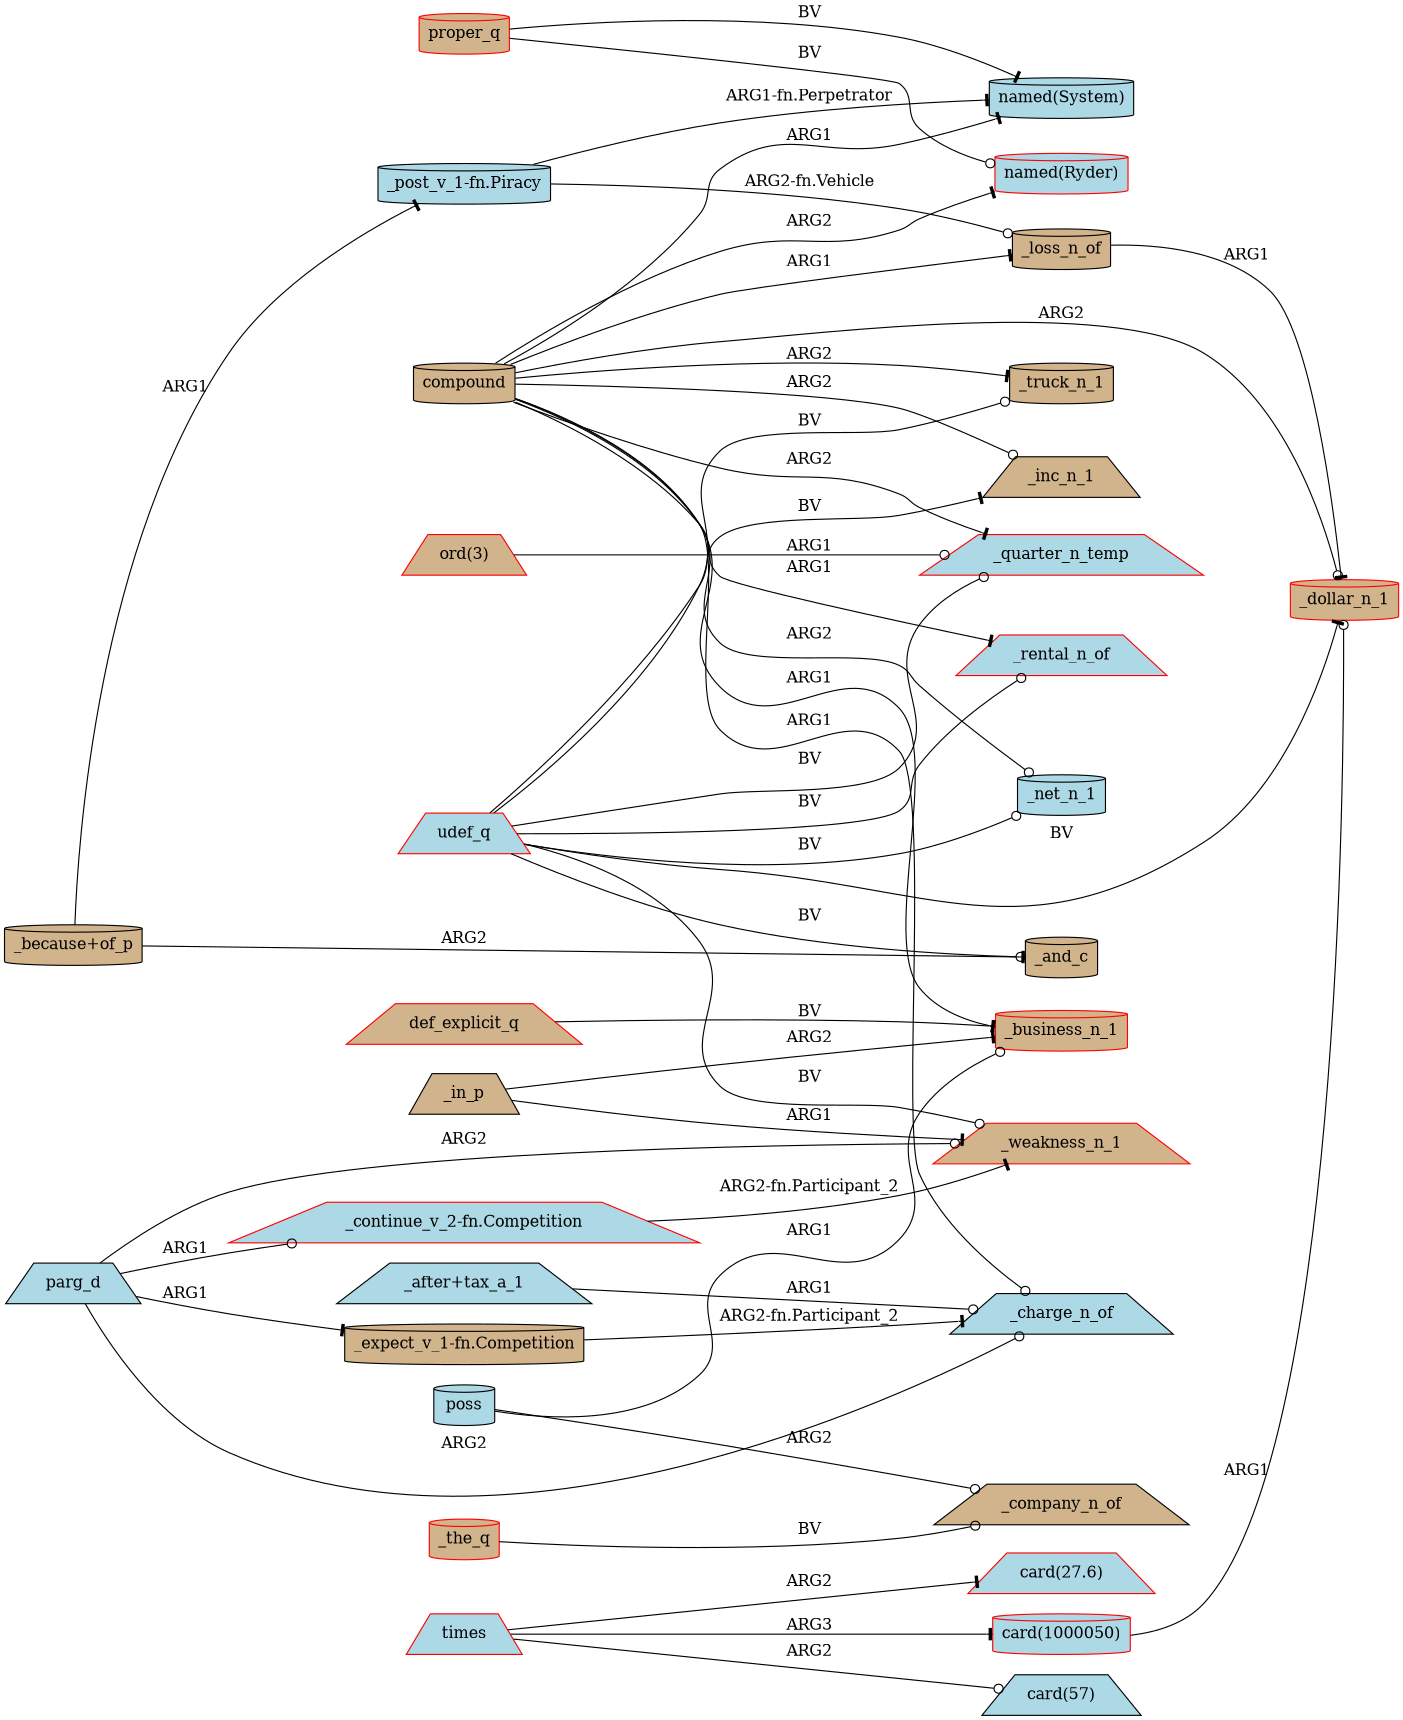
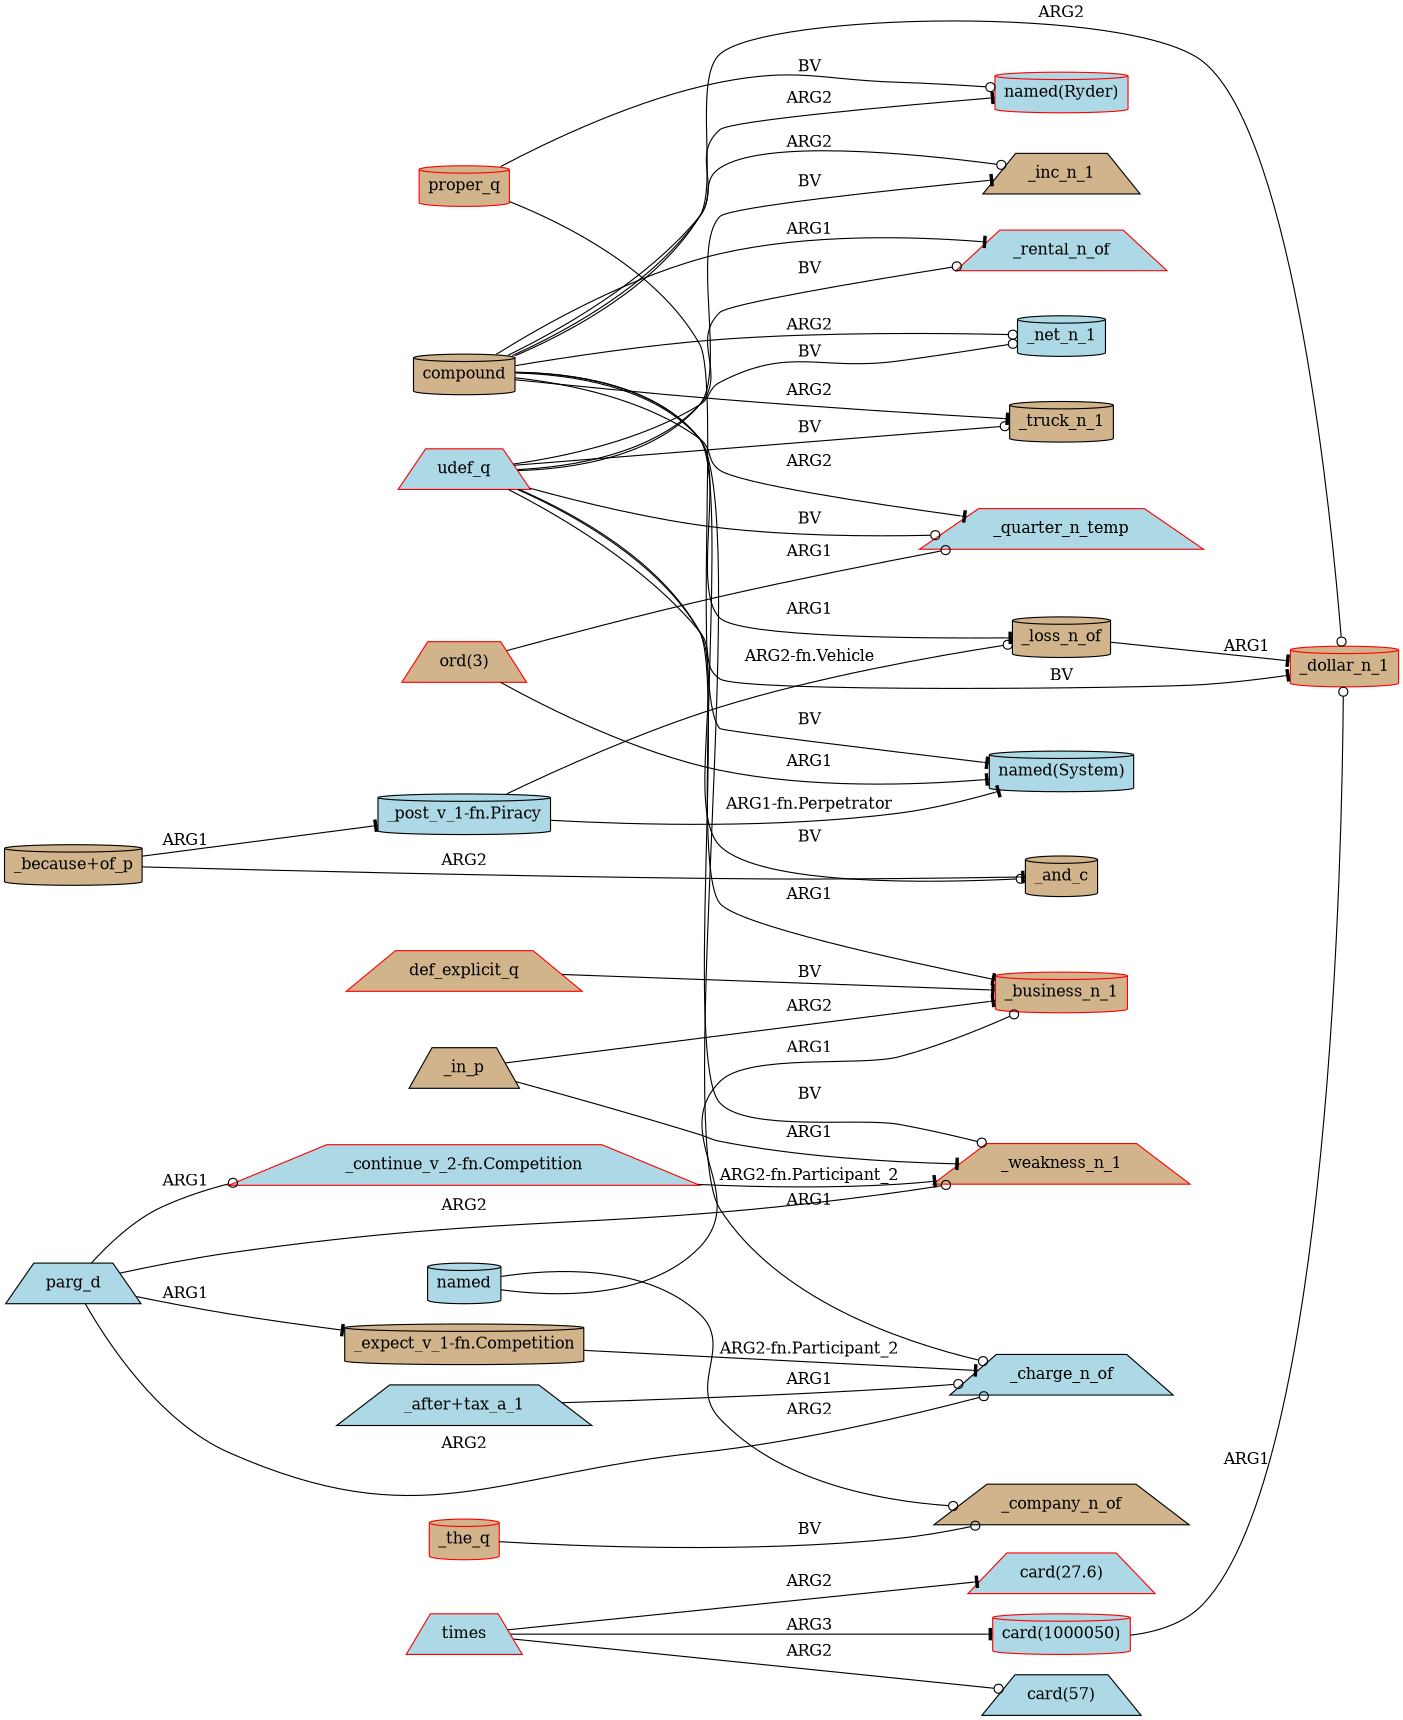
(715, 174) -> (733, 773)
(464, 1405) -> (464, 1283)
